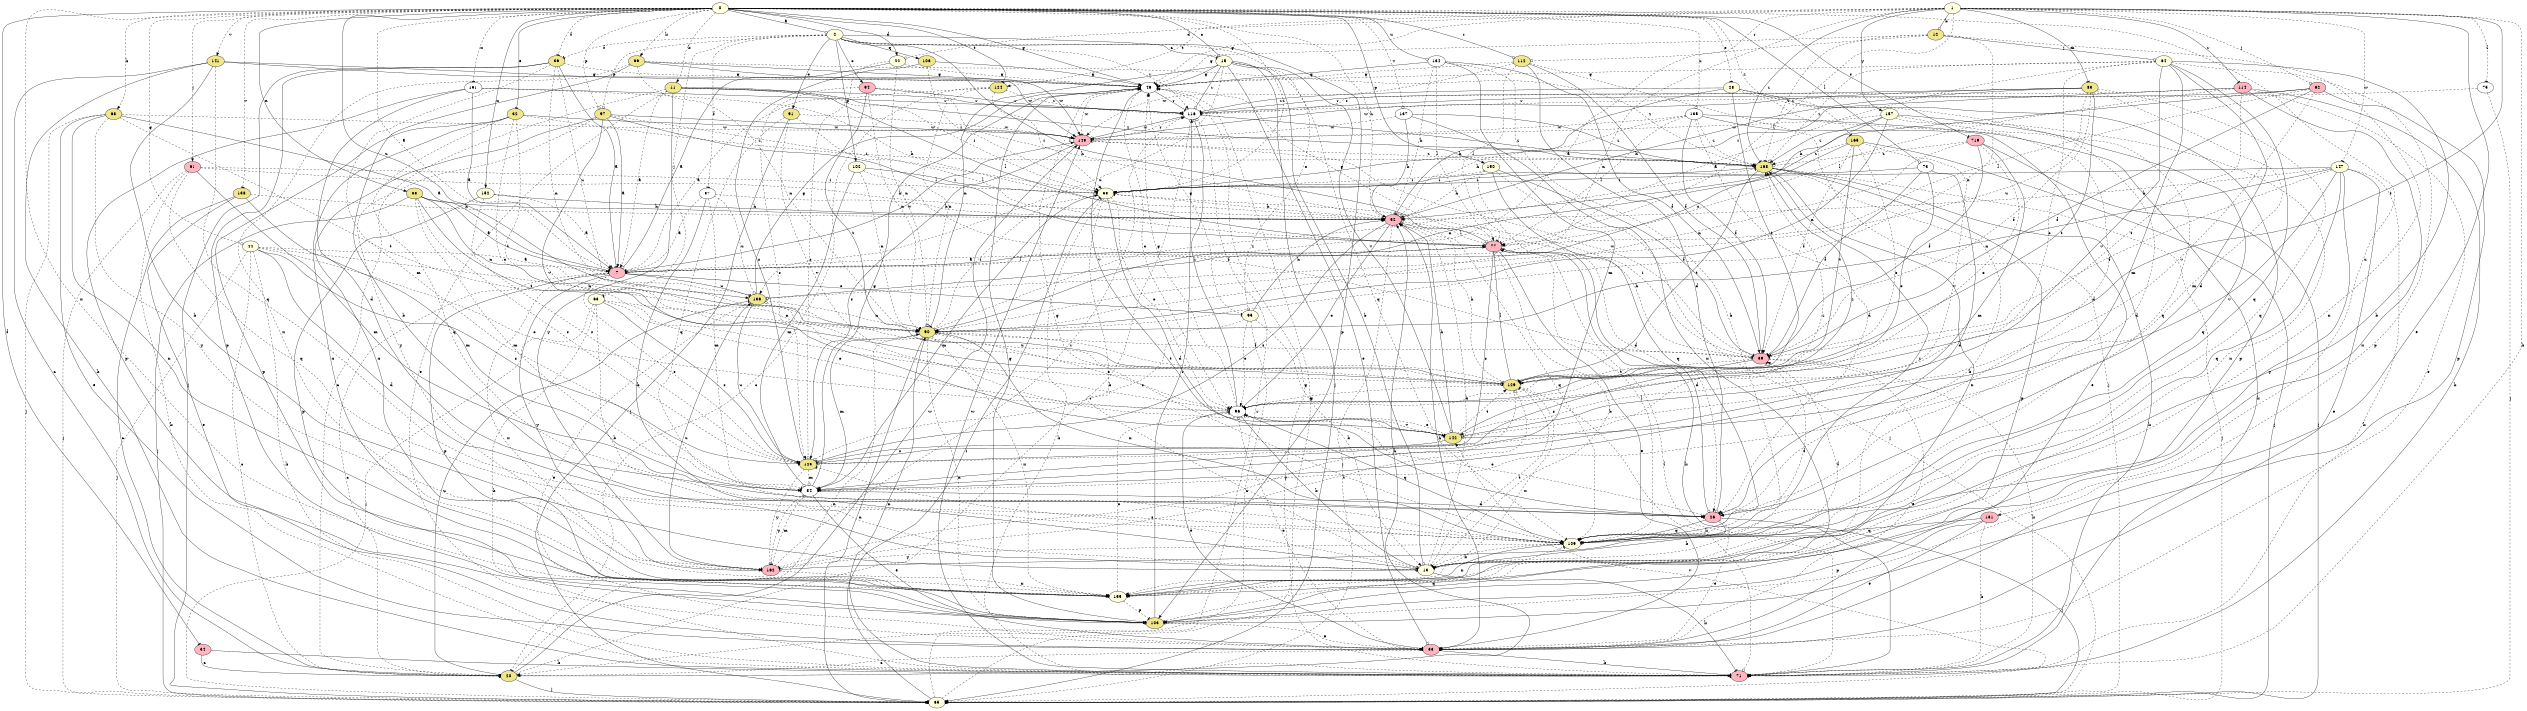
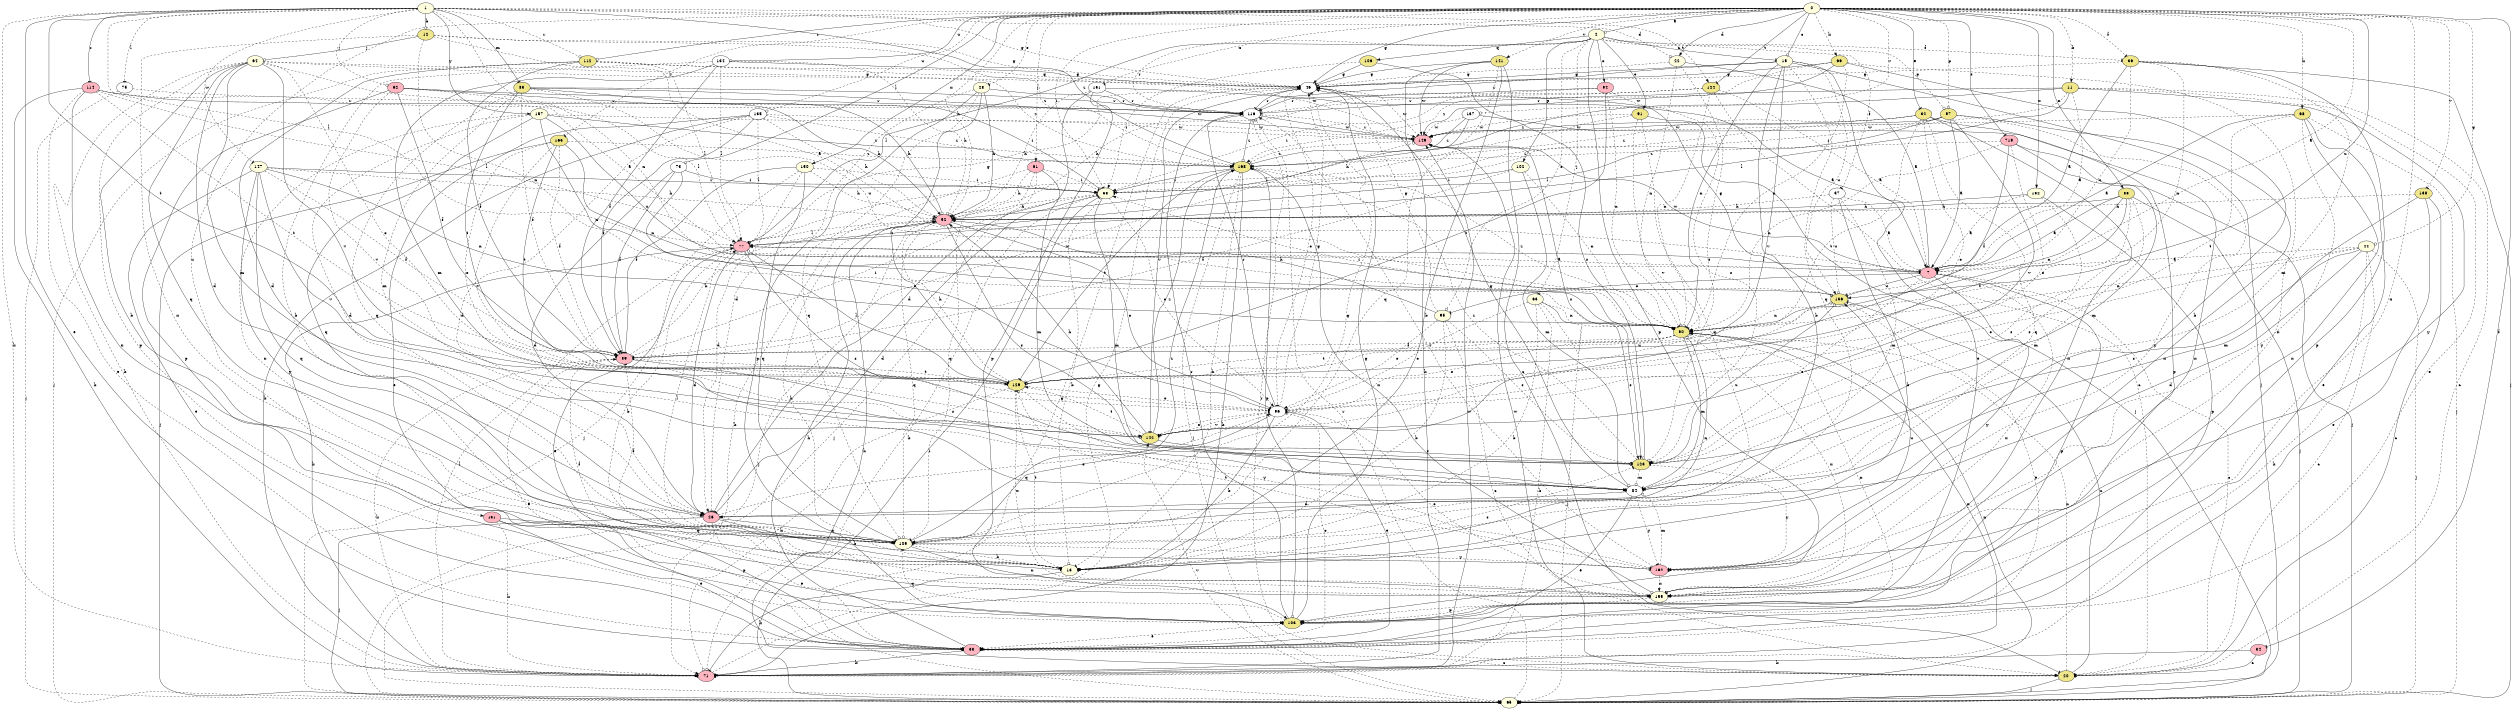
(1376, 88) -> (952, 88)
(2236, 593) -> (184, 474)
